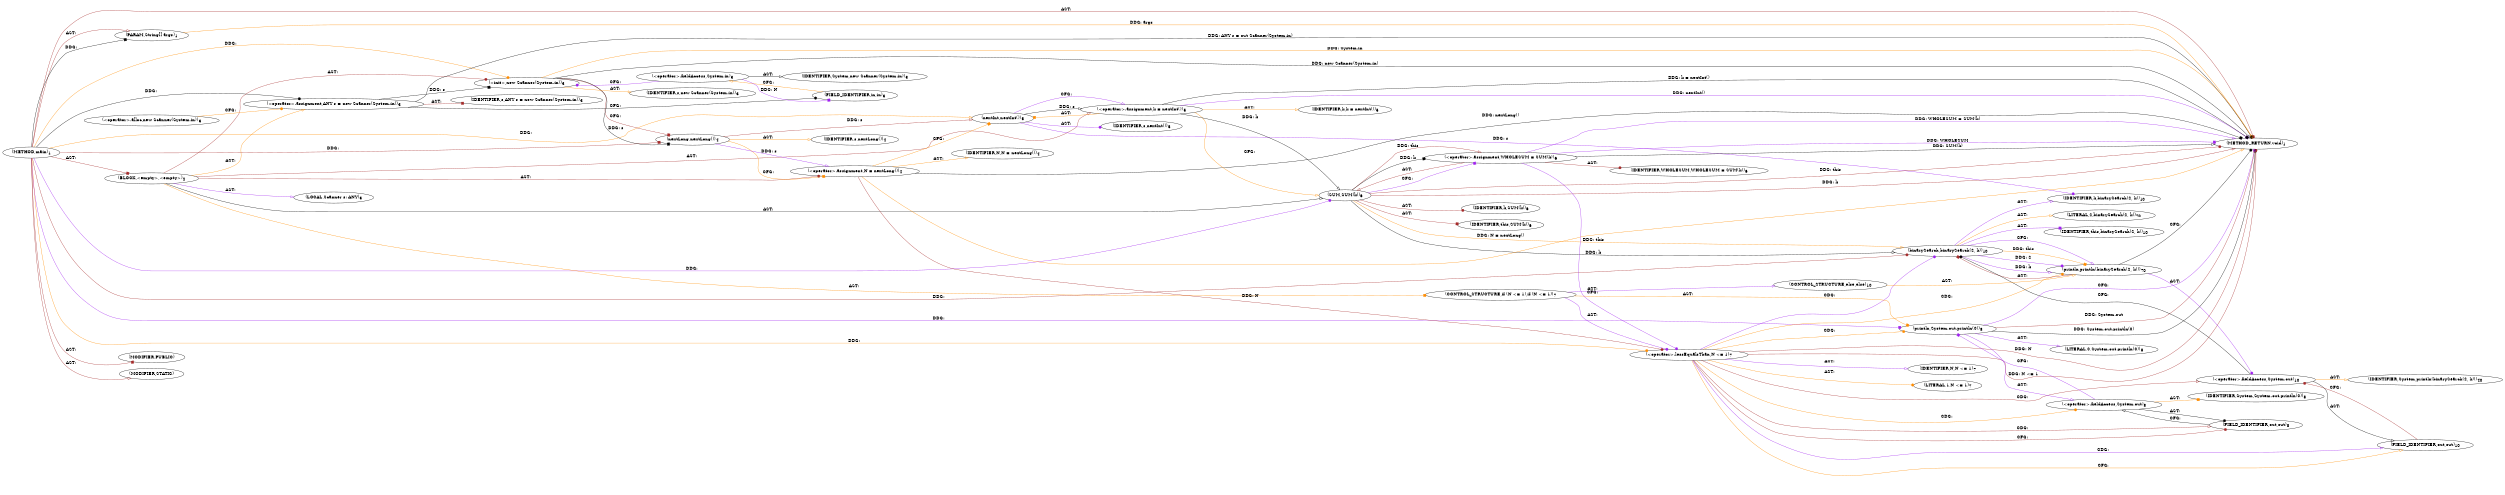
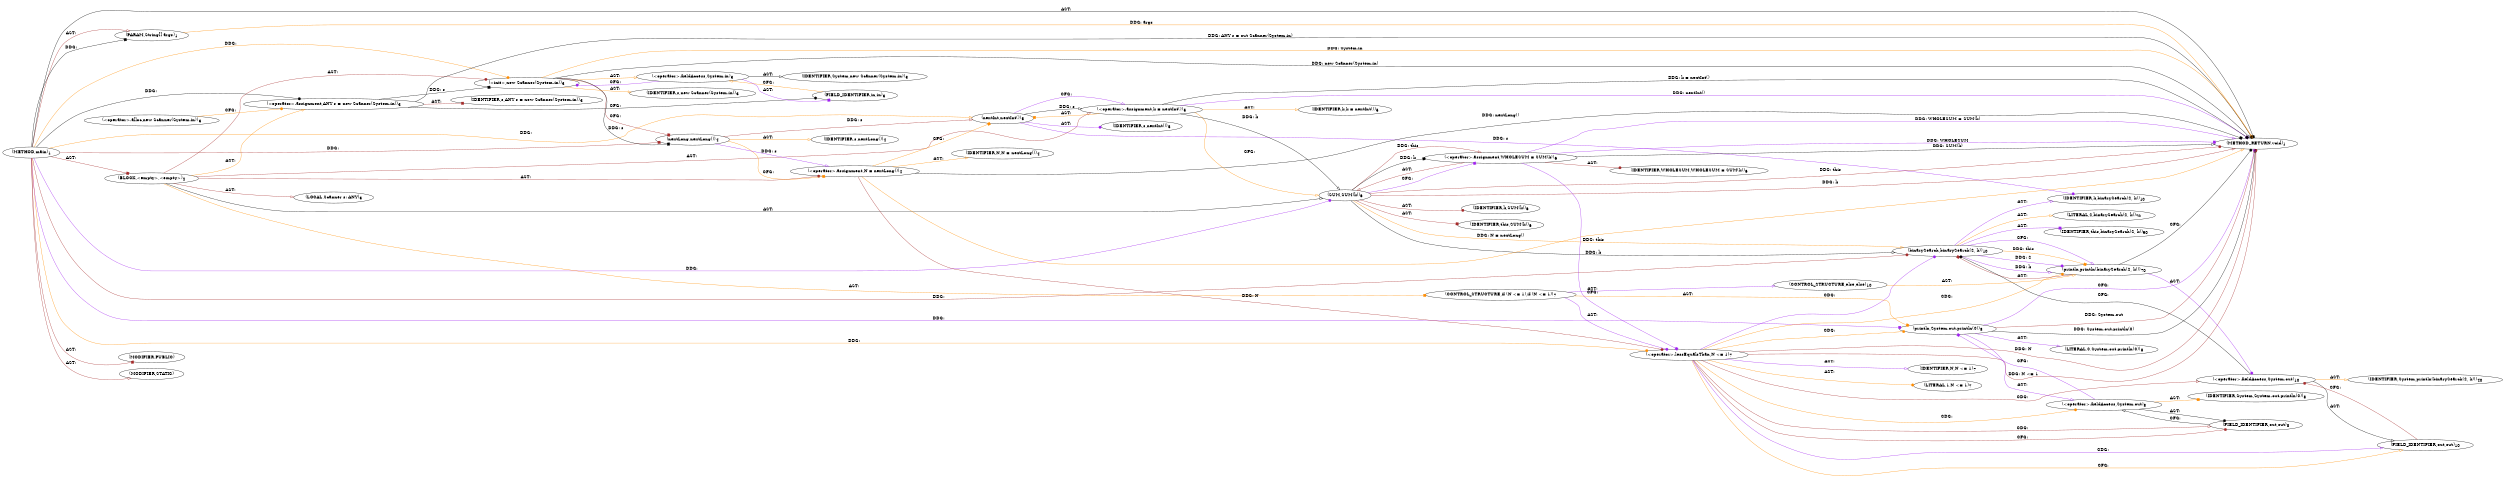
(1125, 12) -> (1125, 12)
none -> (603, 79)
(769, 90) -> (769, 90)
(232, 193) -> (232, 193)
(2145, 232) -> (2145, 232)
(1579, 267) -> (1579, 267)
